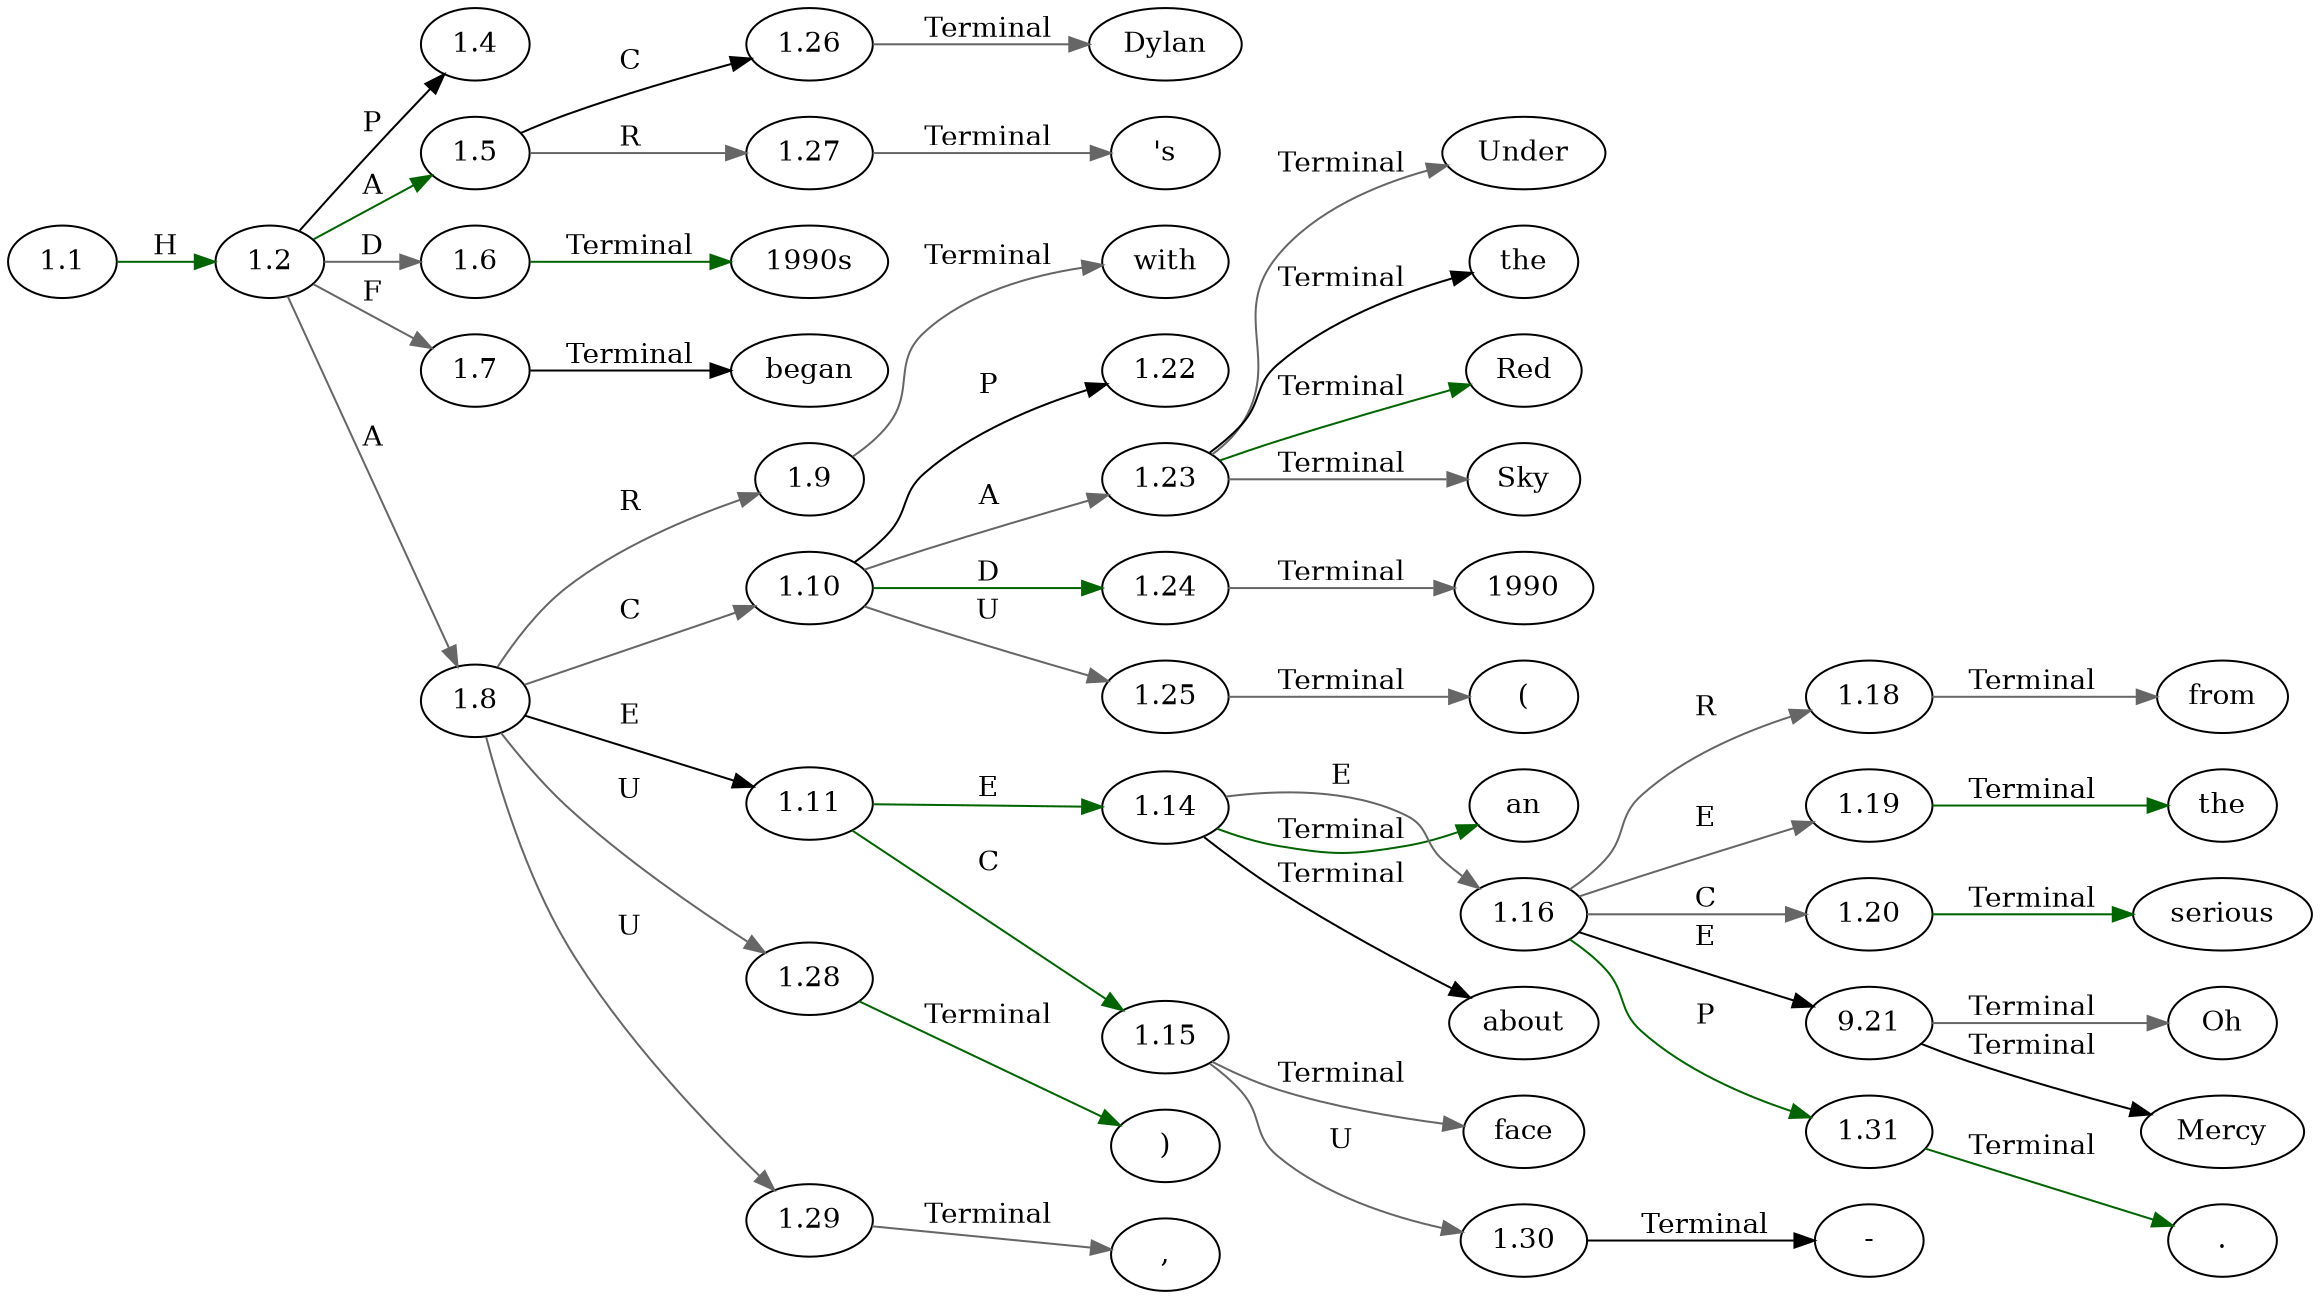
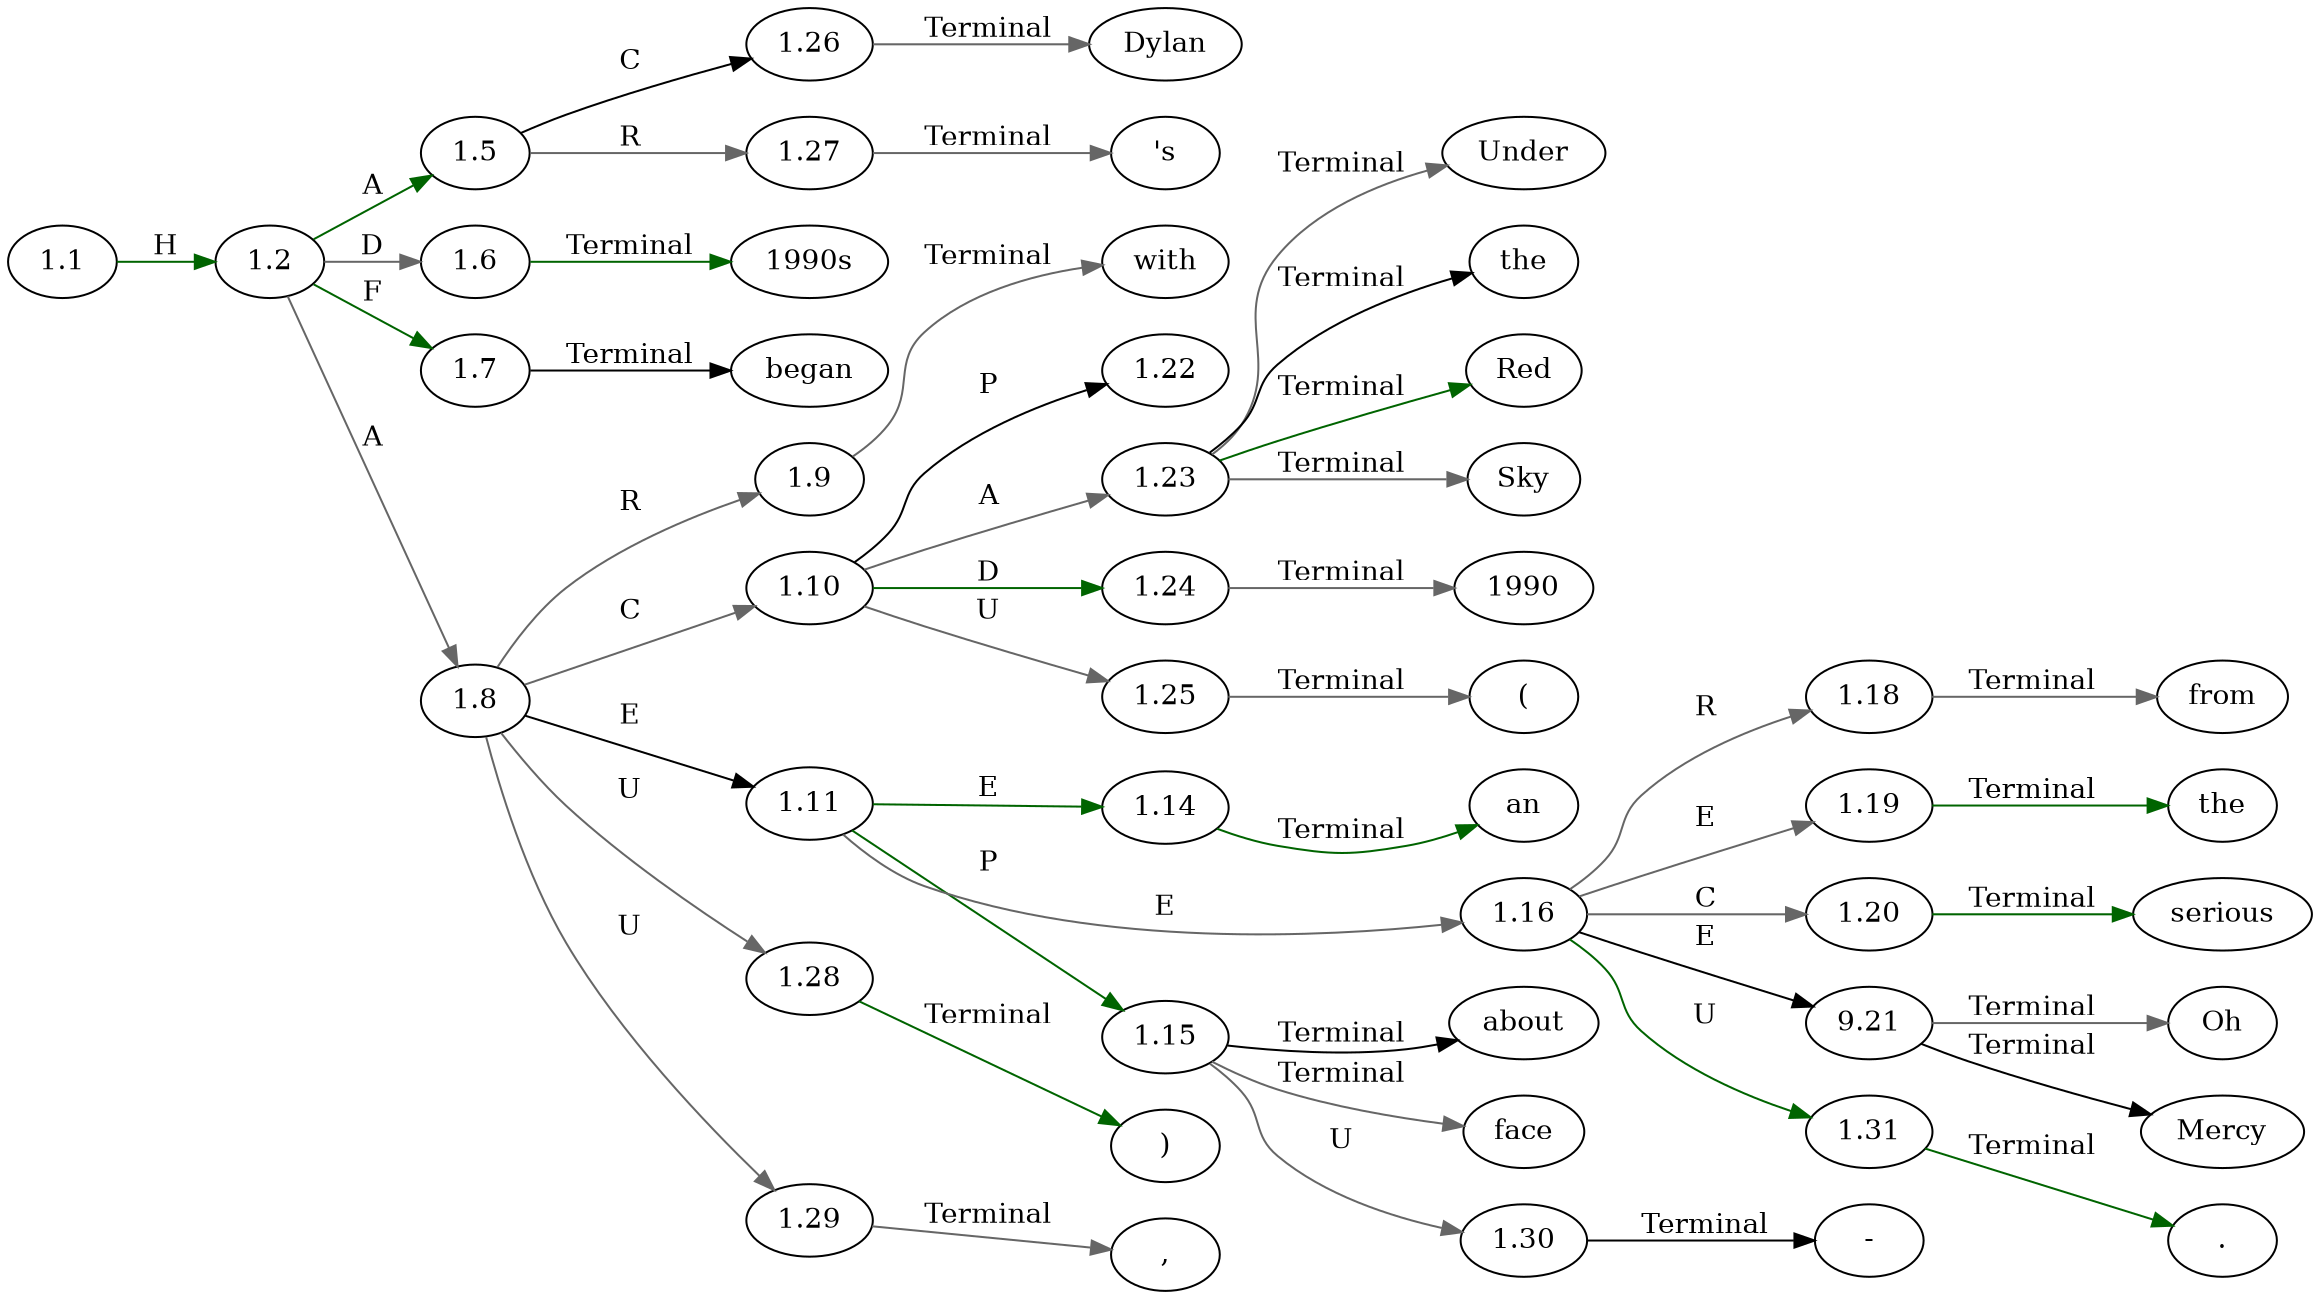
(475, 44) -> none
(364, 311) -> (364, 311)
(1359, 799) -> (1132, 929)
(989, 863) -> (989, 863)
(1324, 919) -> (1333, 1052)
(1706, 1016) -> (1706, 1016)
